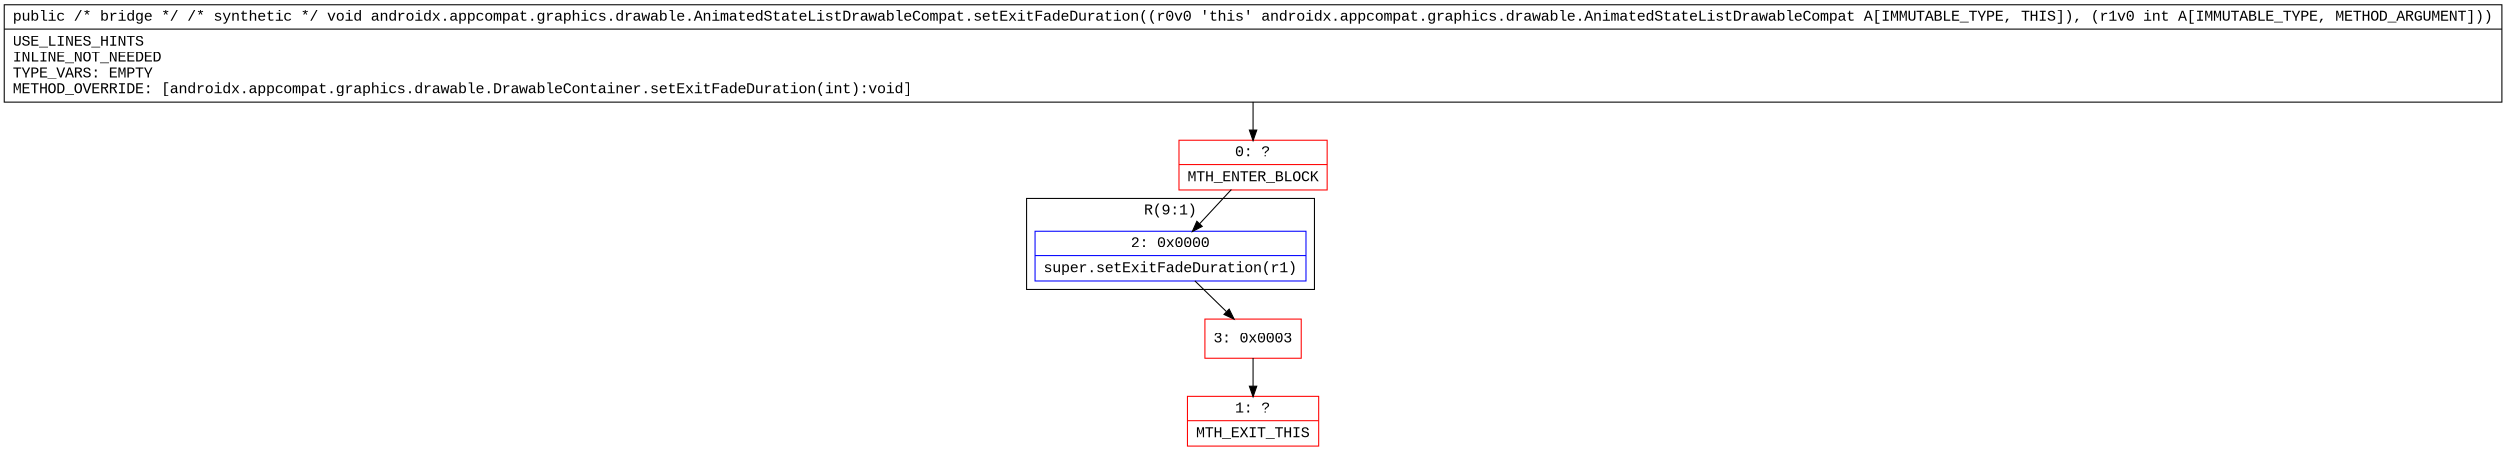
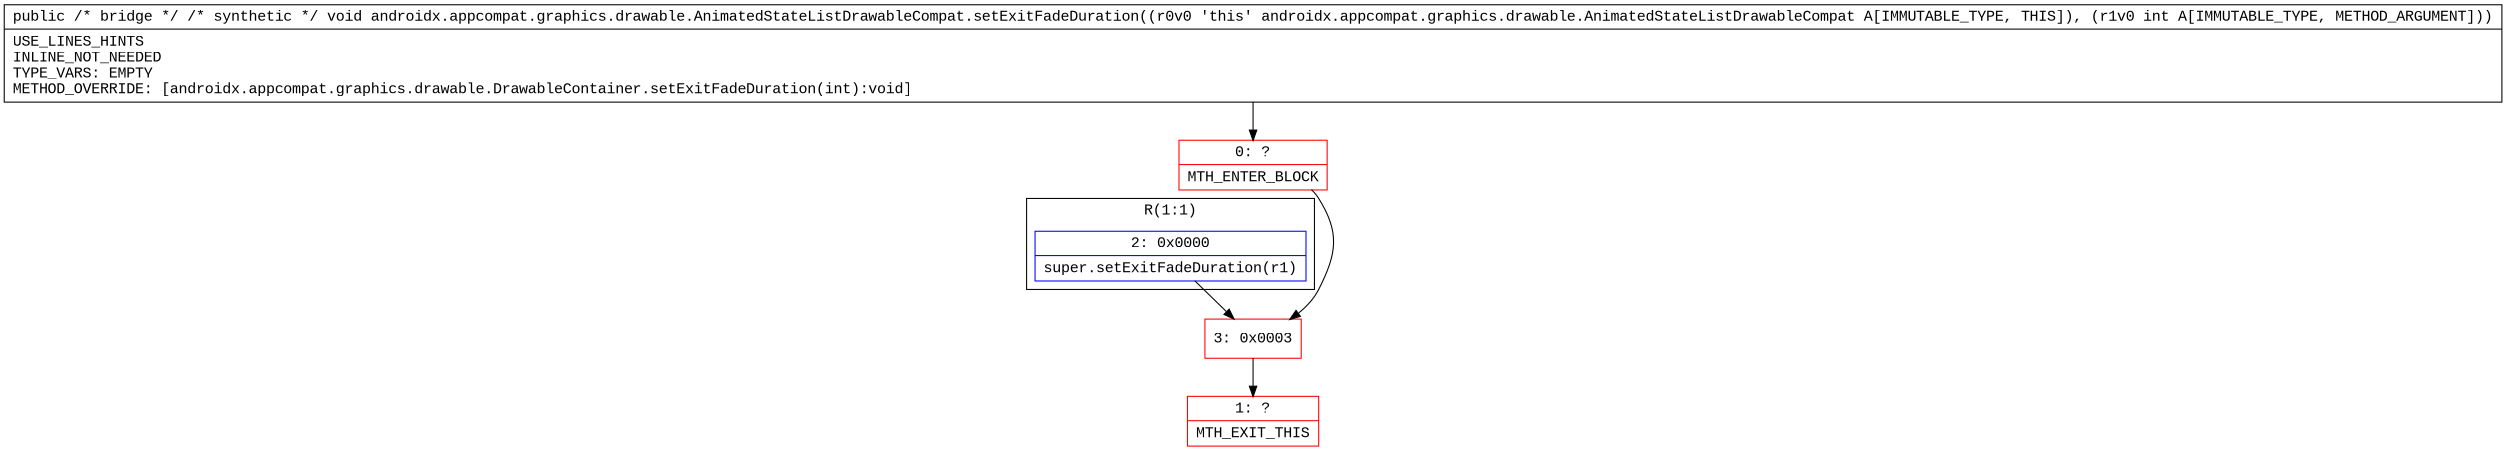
(1216, 207) -> (1332, 254)
(1171, 211) -> (1171, 211)
